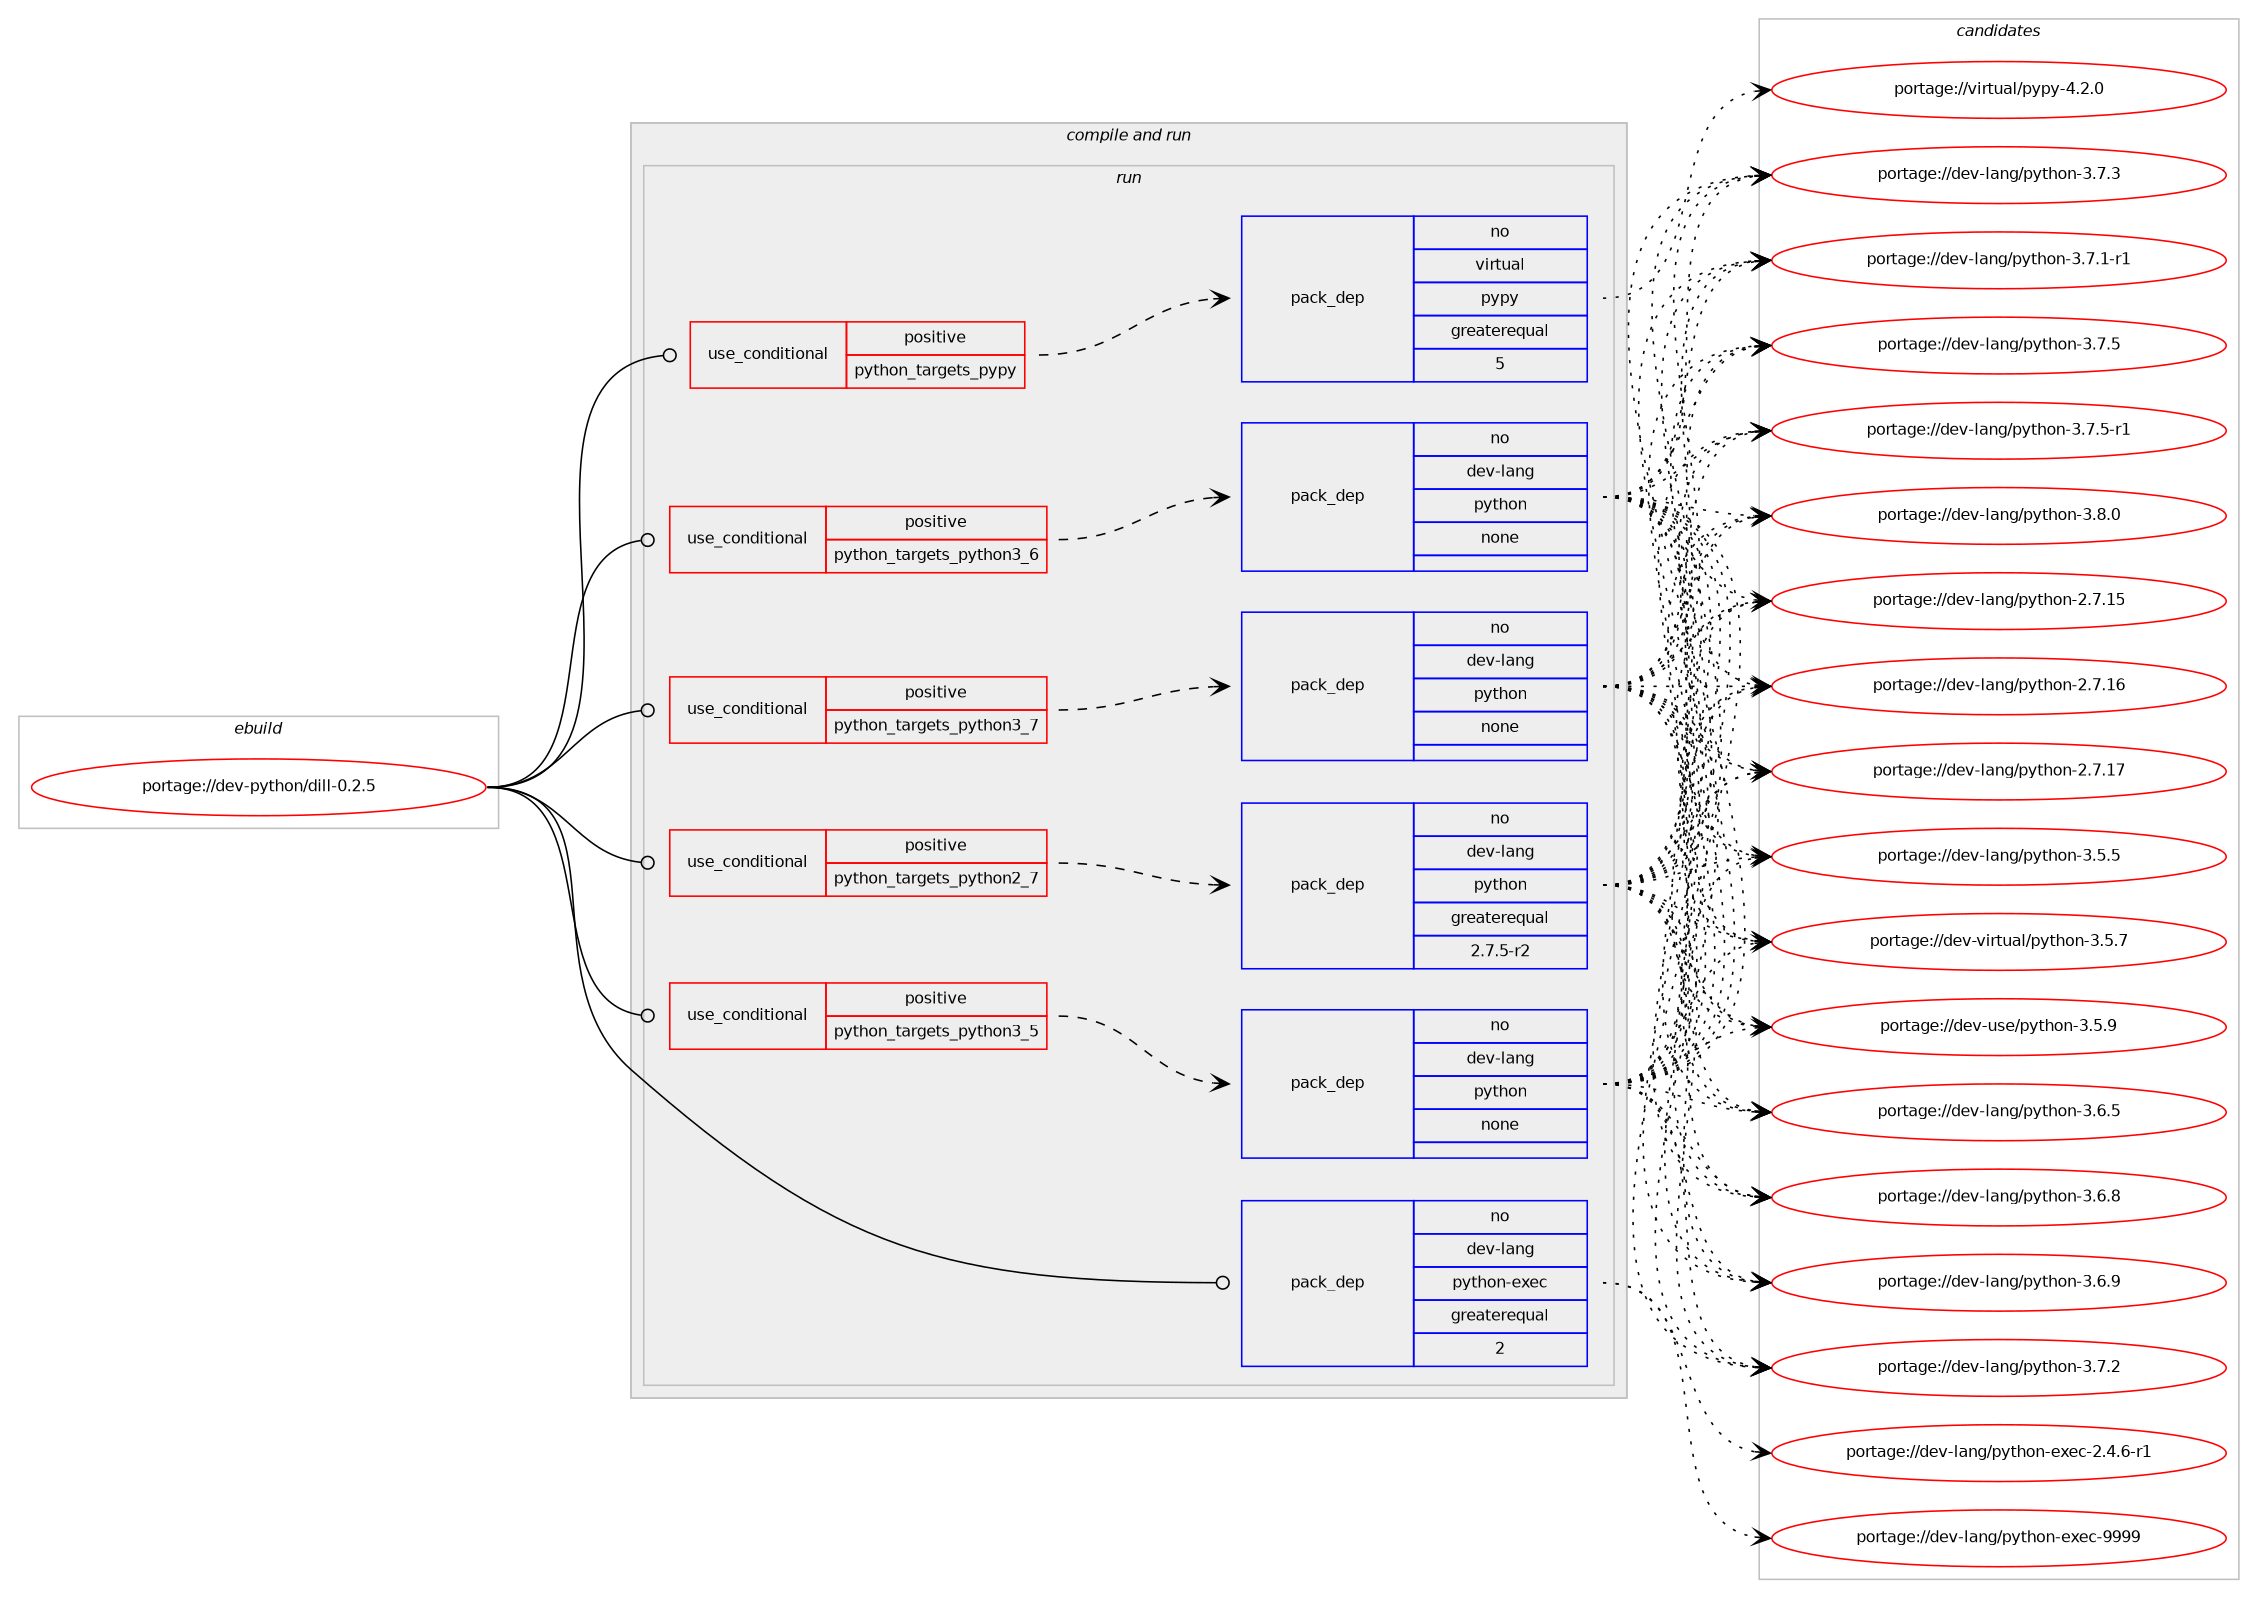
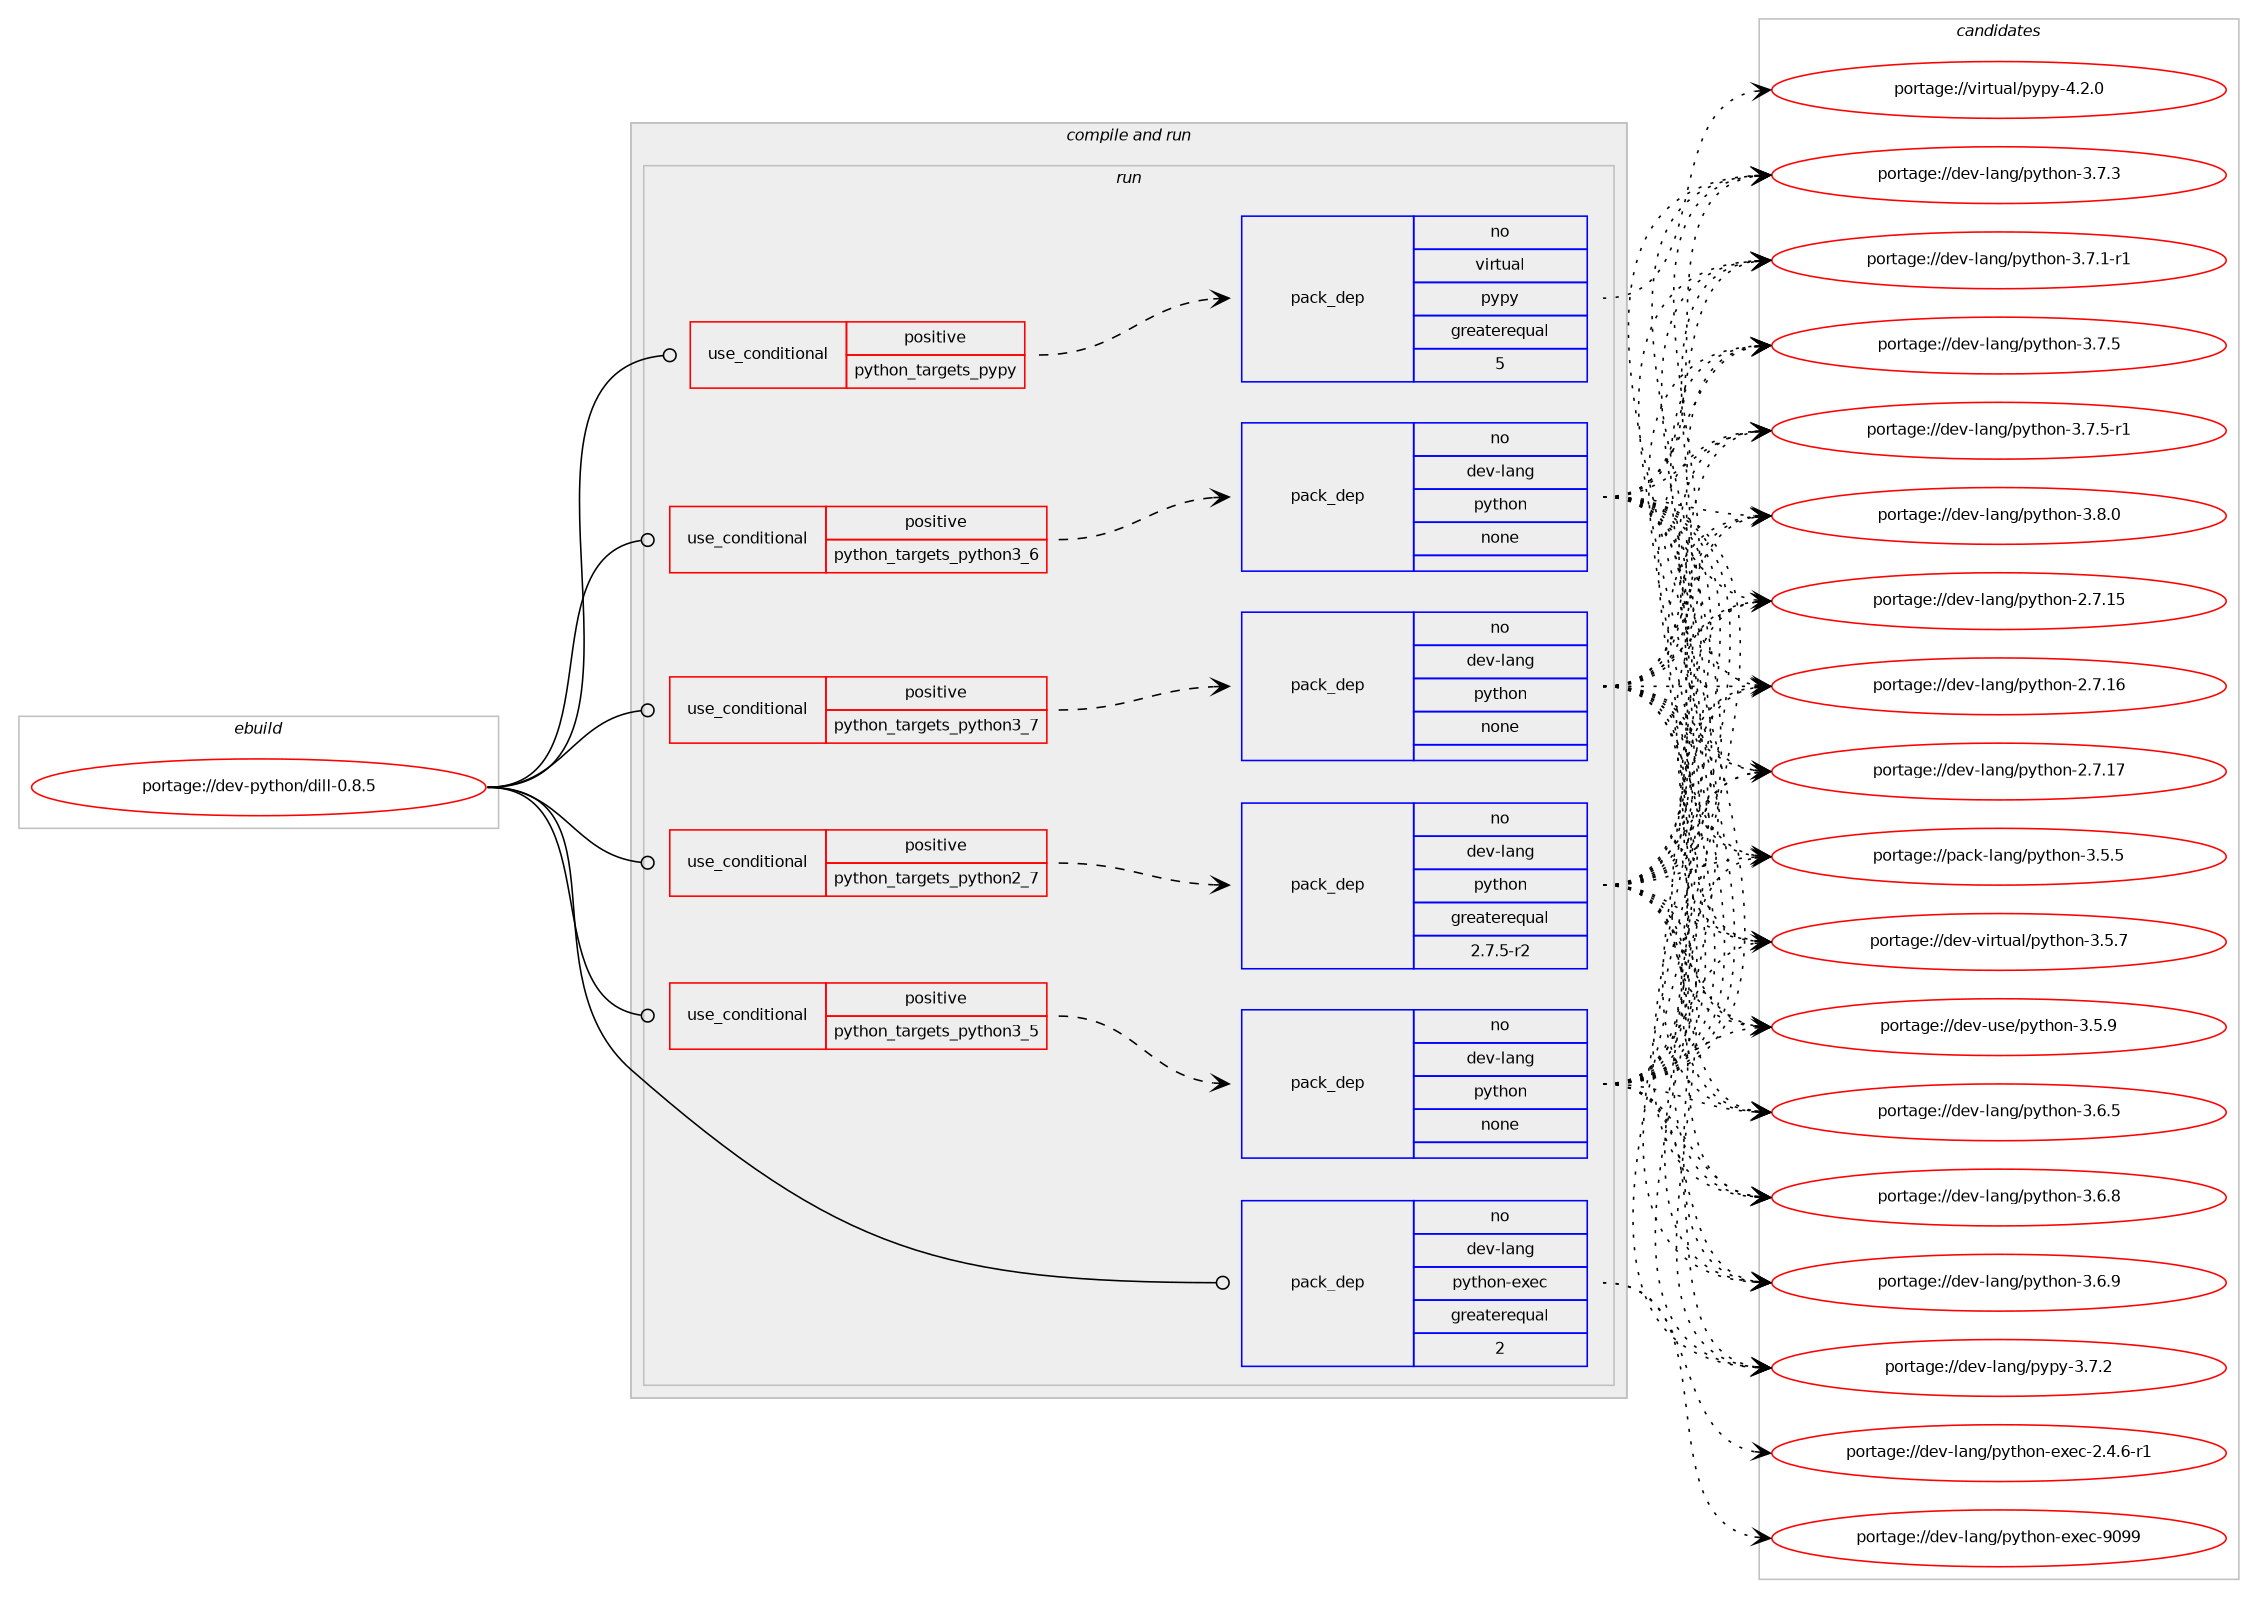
(259, 787) -> (259, 787)
(1999, 857) -> (1999, 857)
(1999, 1368) -> (1999, 1368)
(1999, 1538) -> (1999, 1538)
